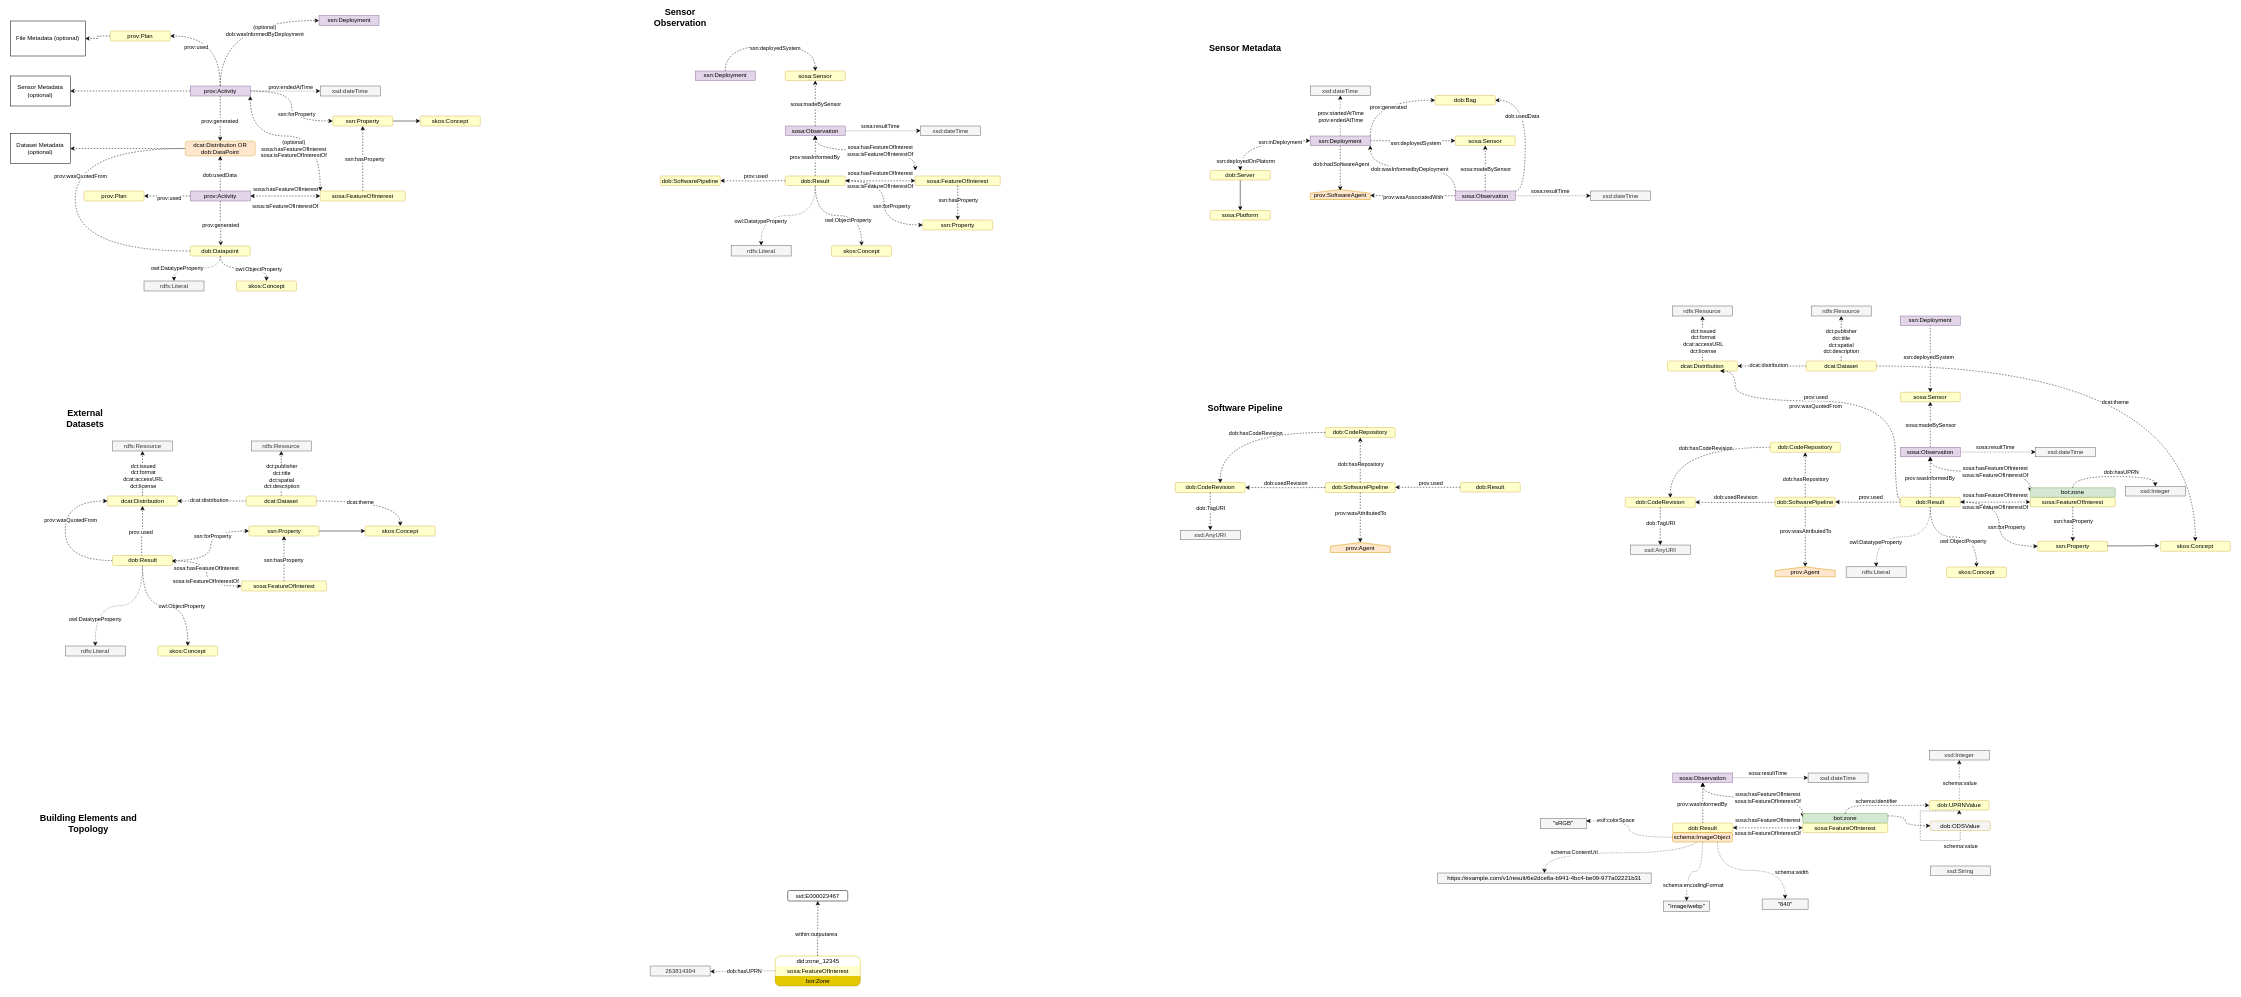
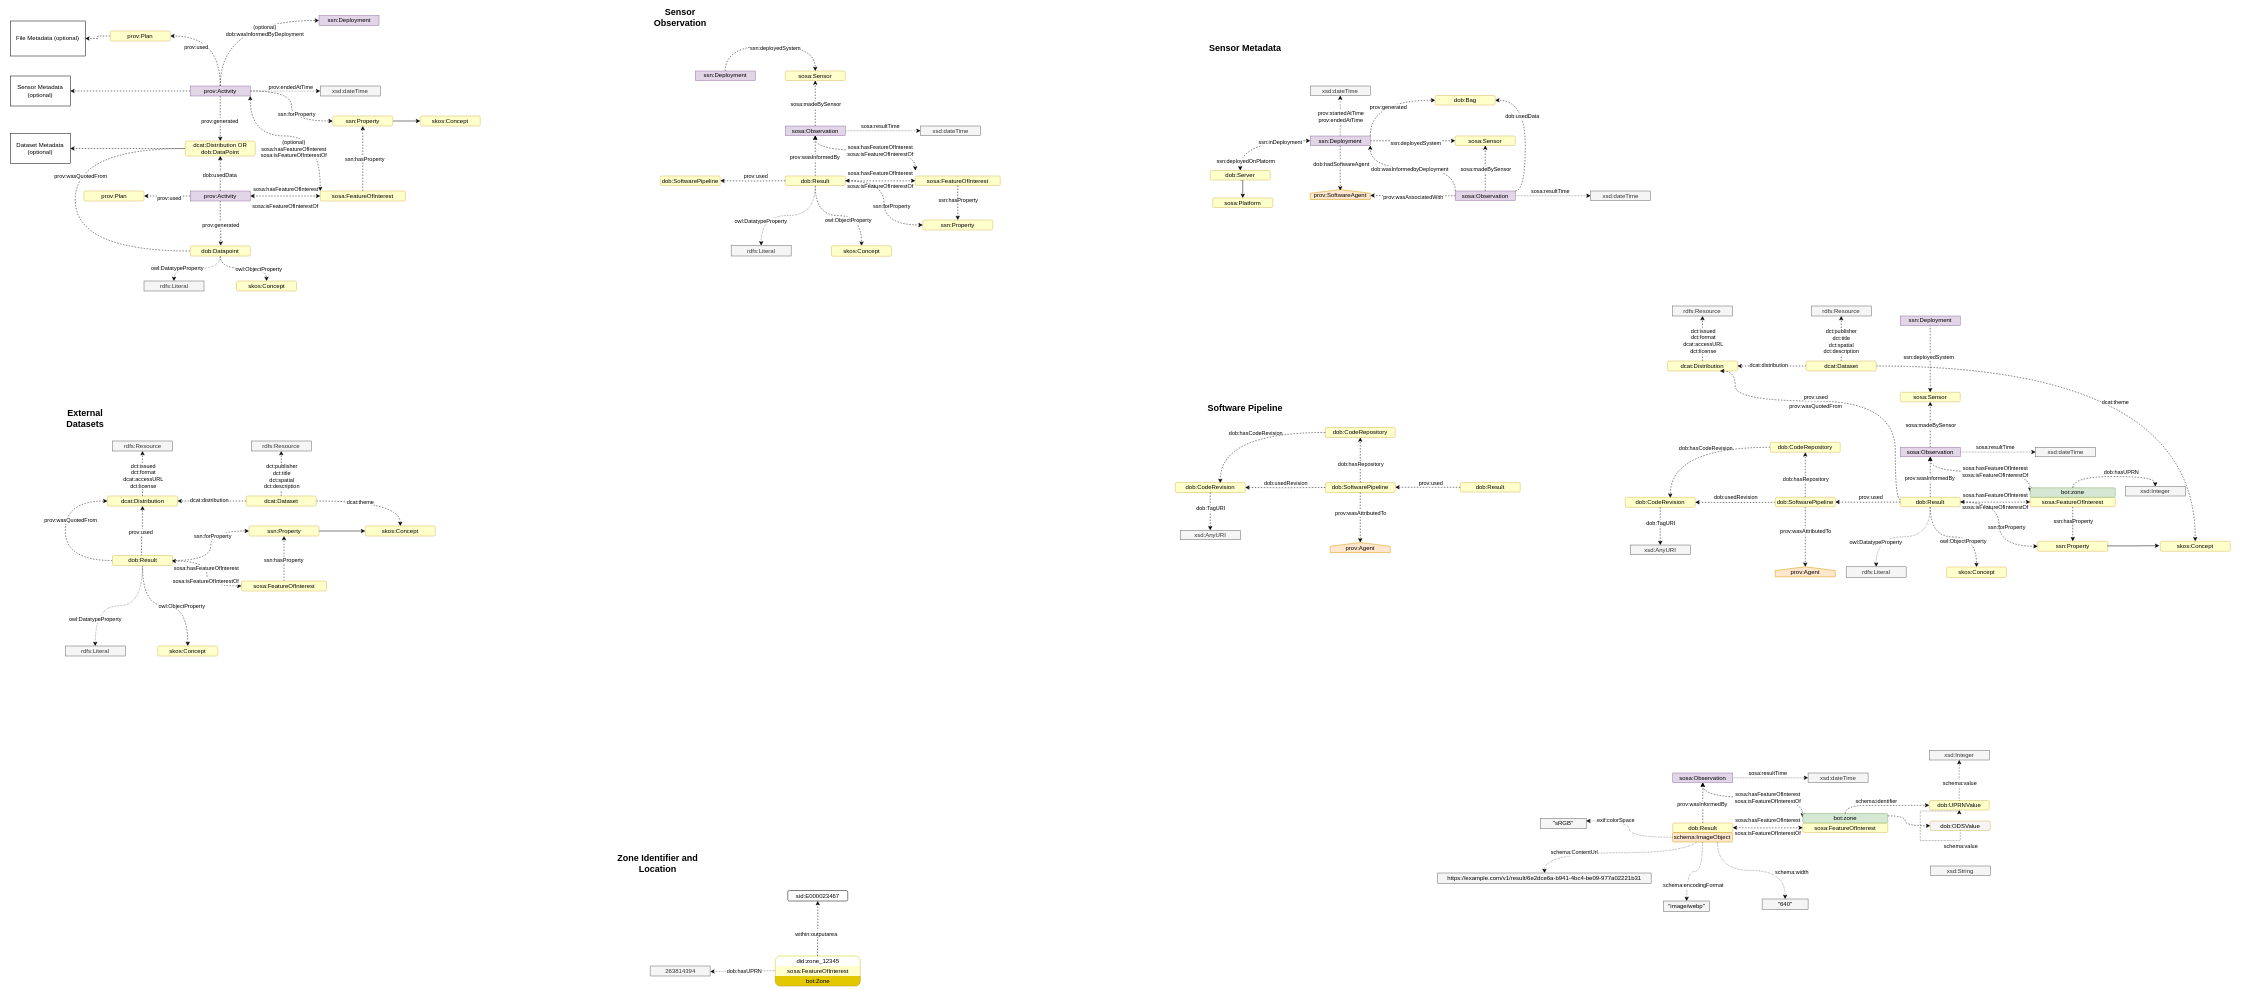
(220, 148) -> (220, 148)
(1240, 215) -> (1243, 203)
(88, 823) -> none
none -> (658, 863)
